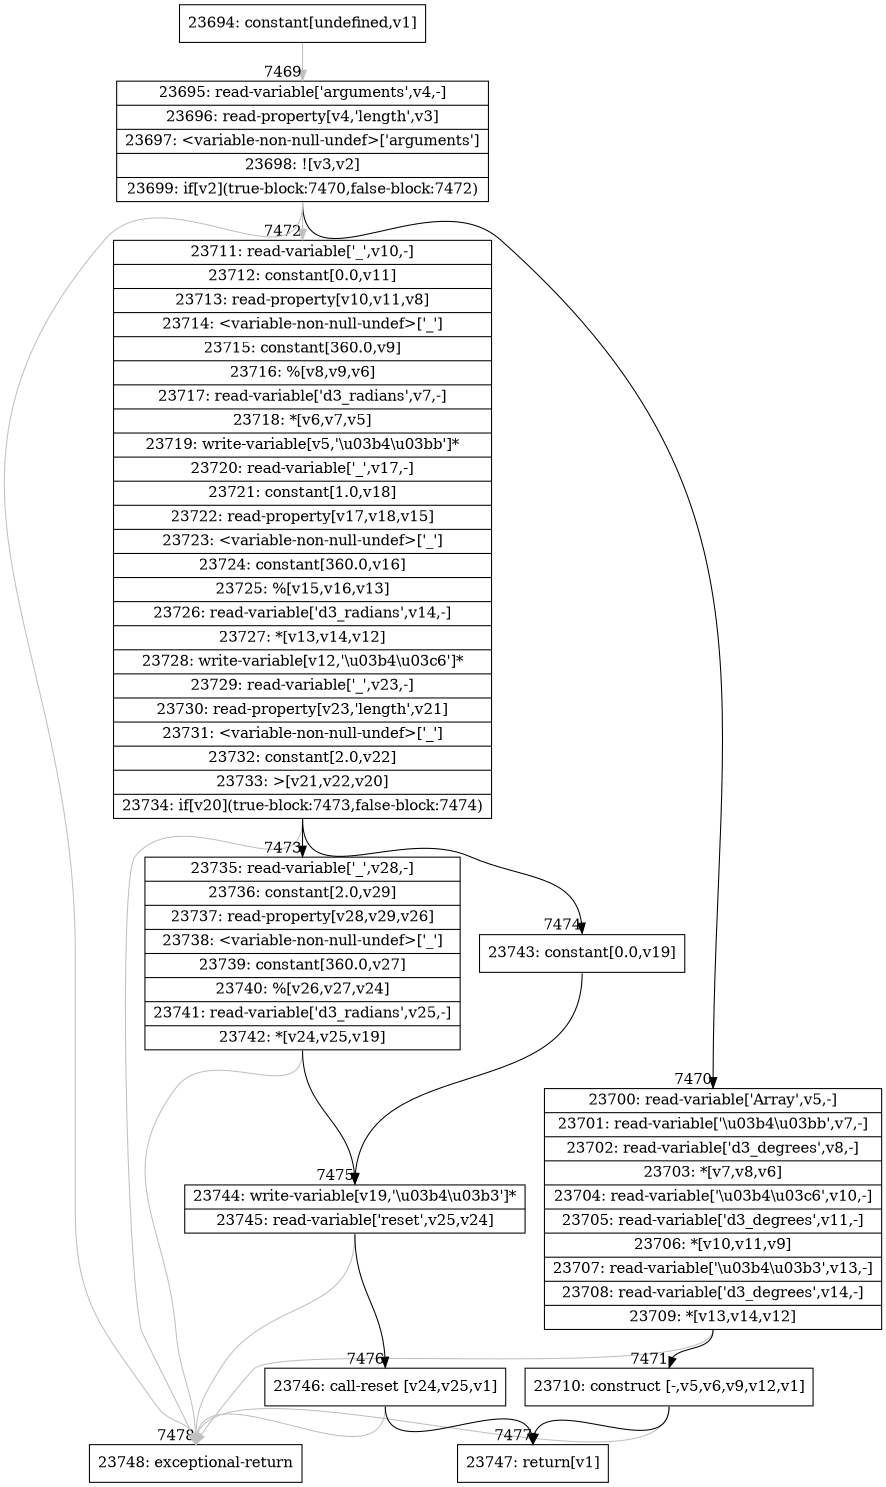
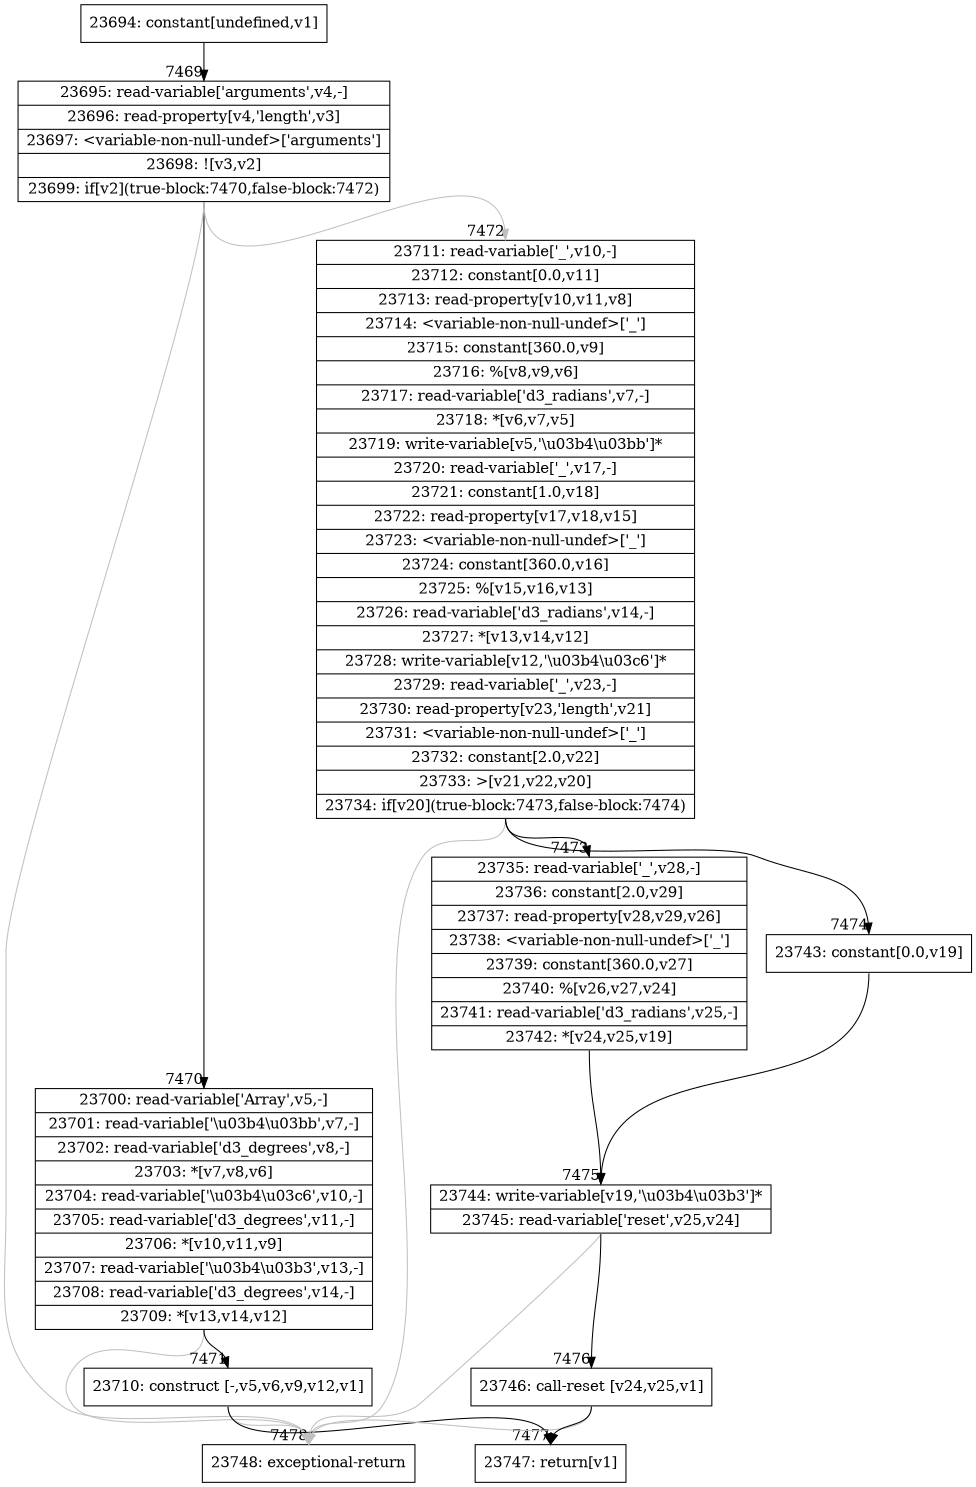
(303, 56) -> (204, 56)
(147, 1186) -> none
